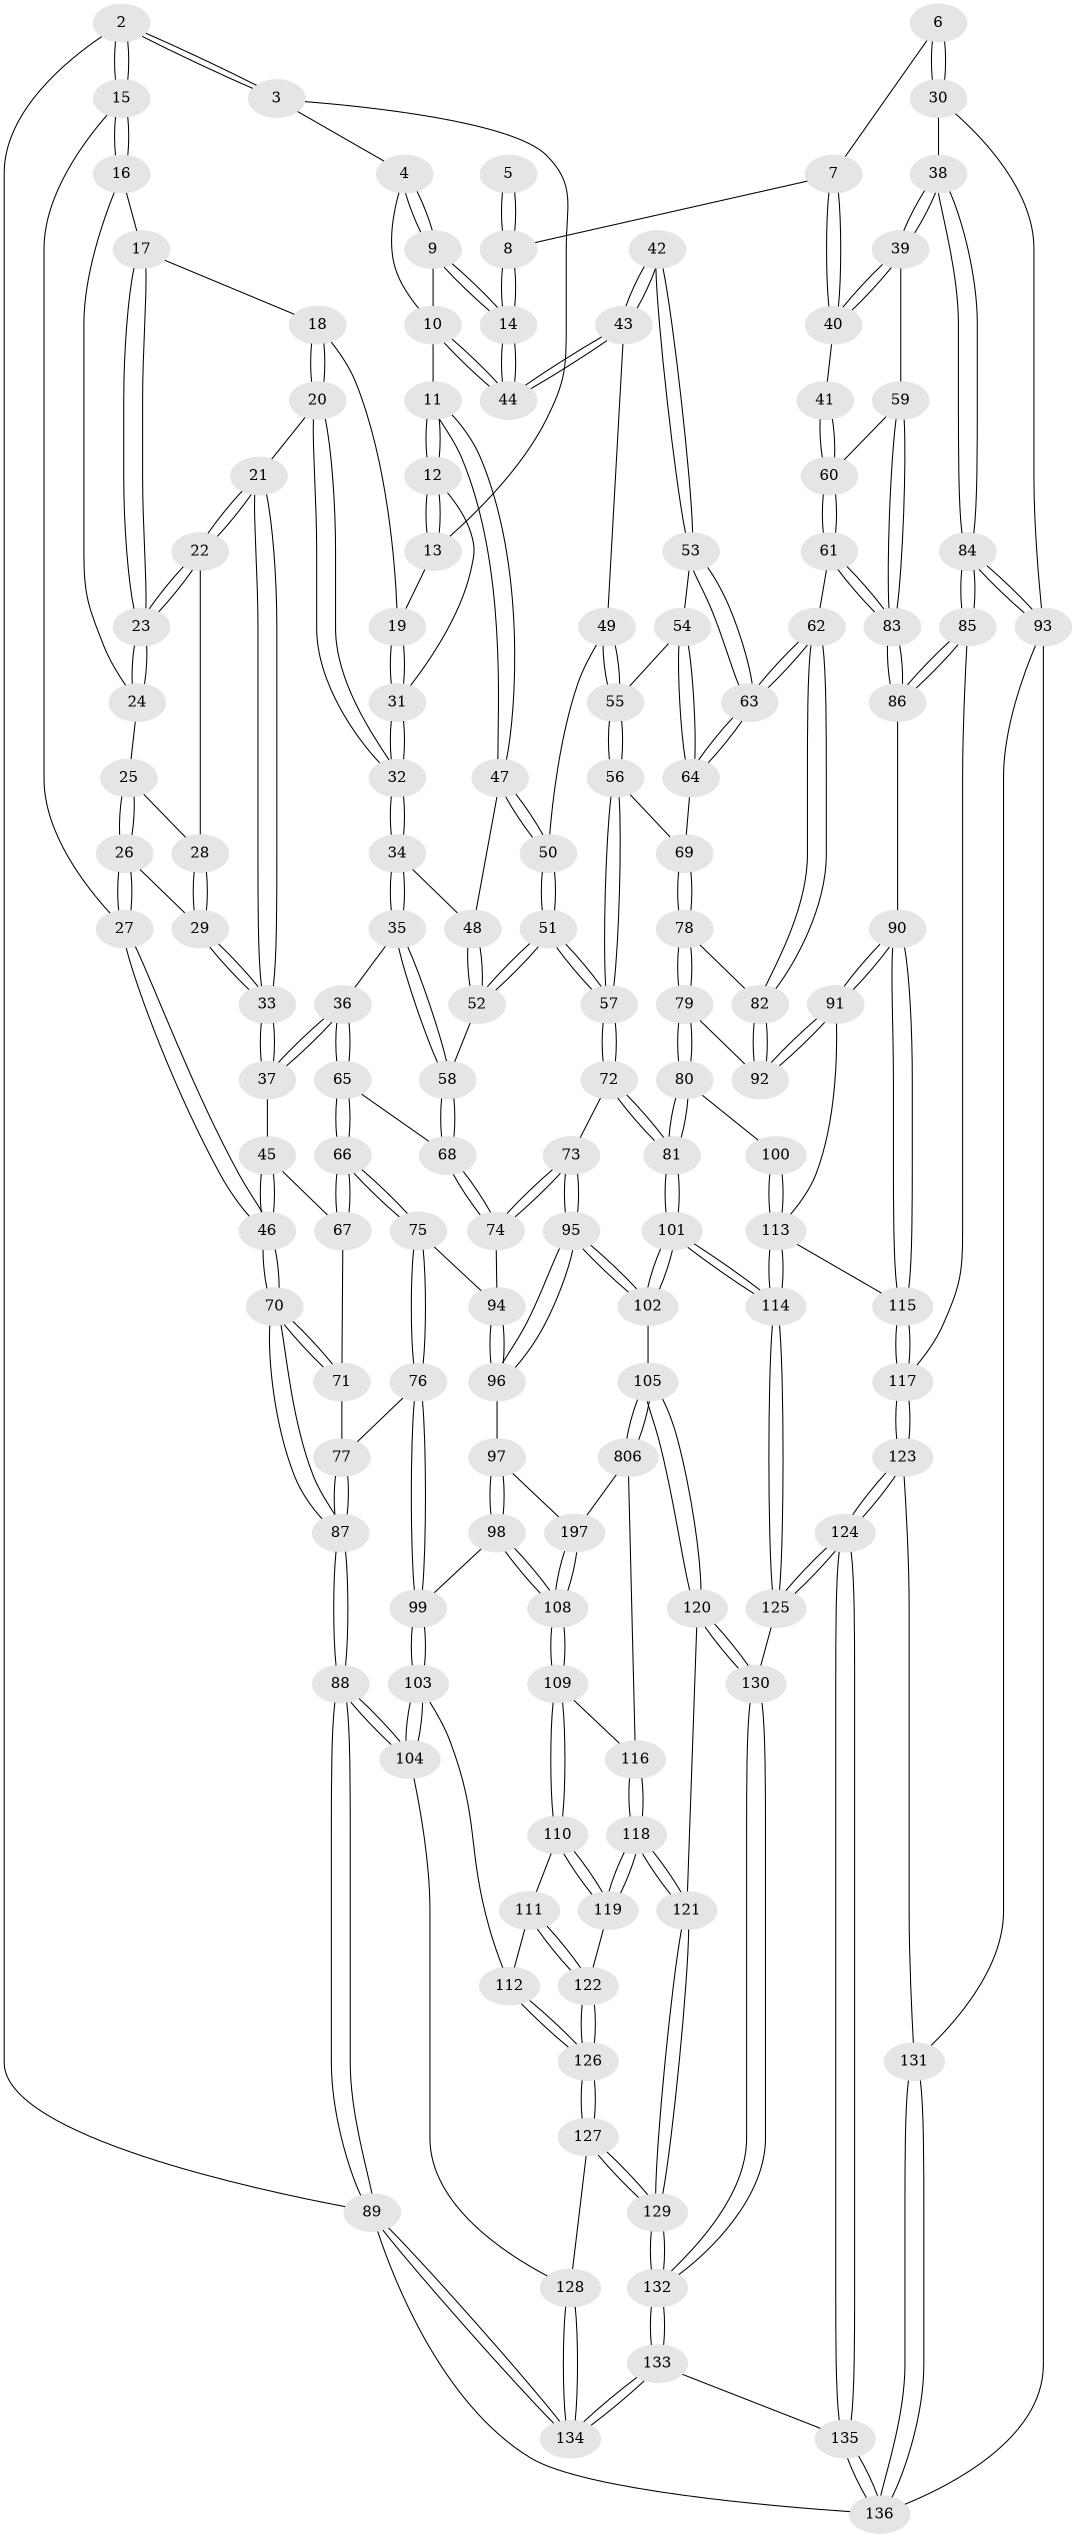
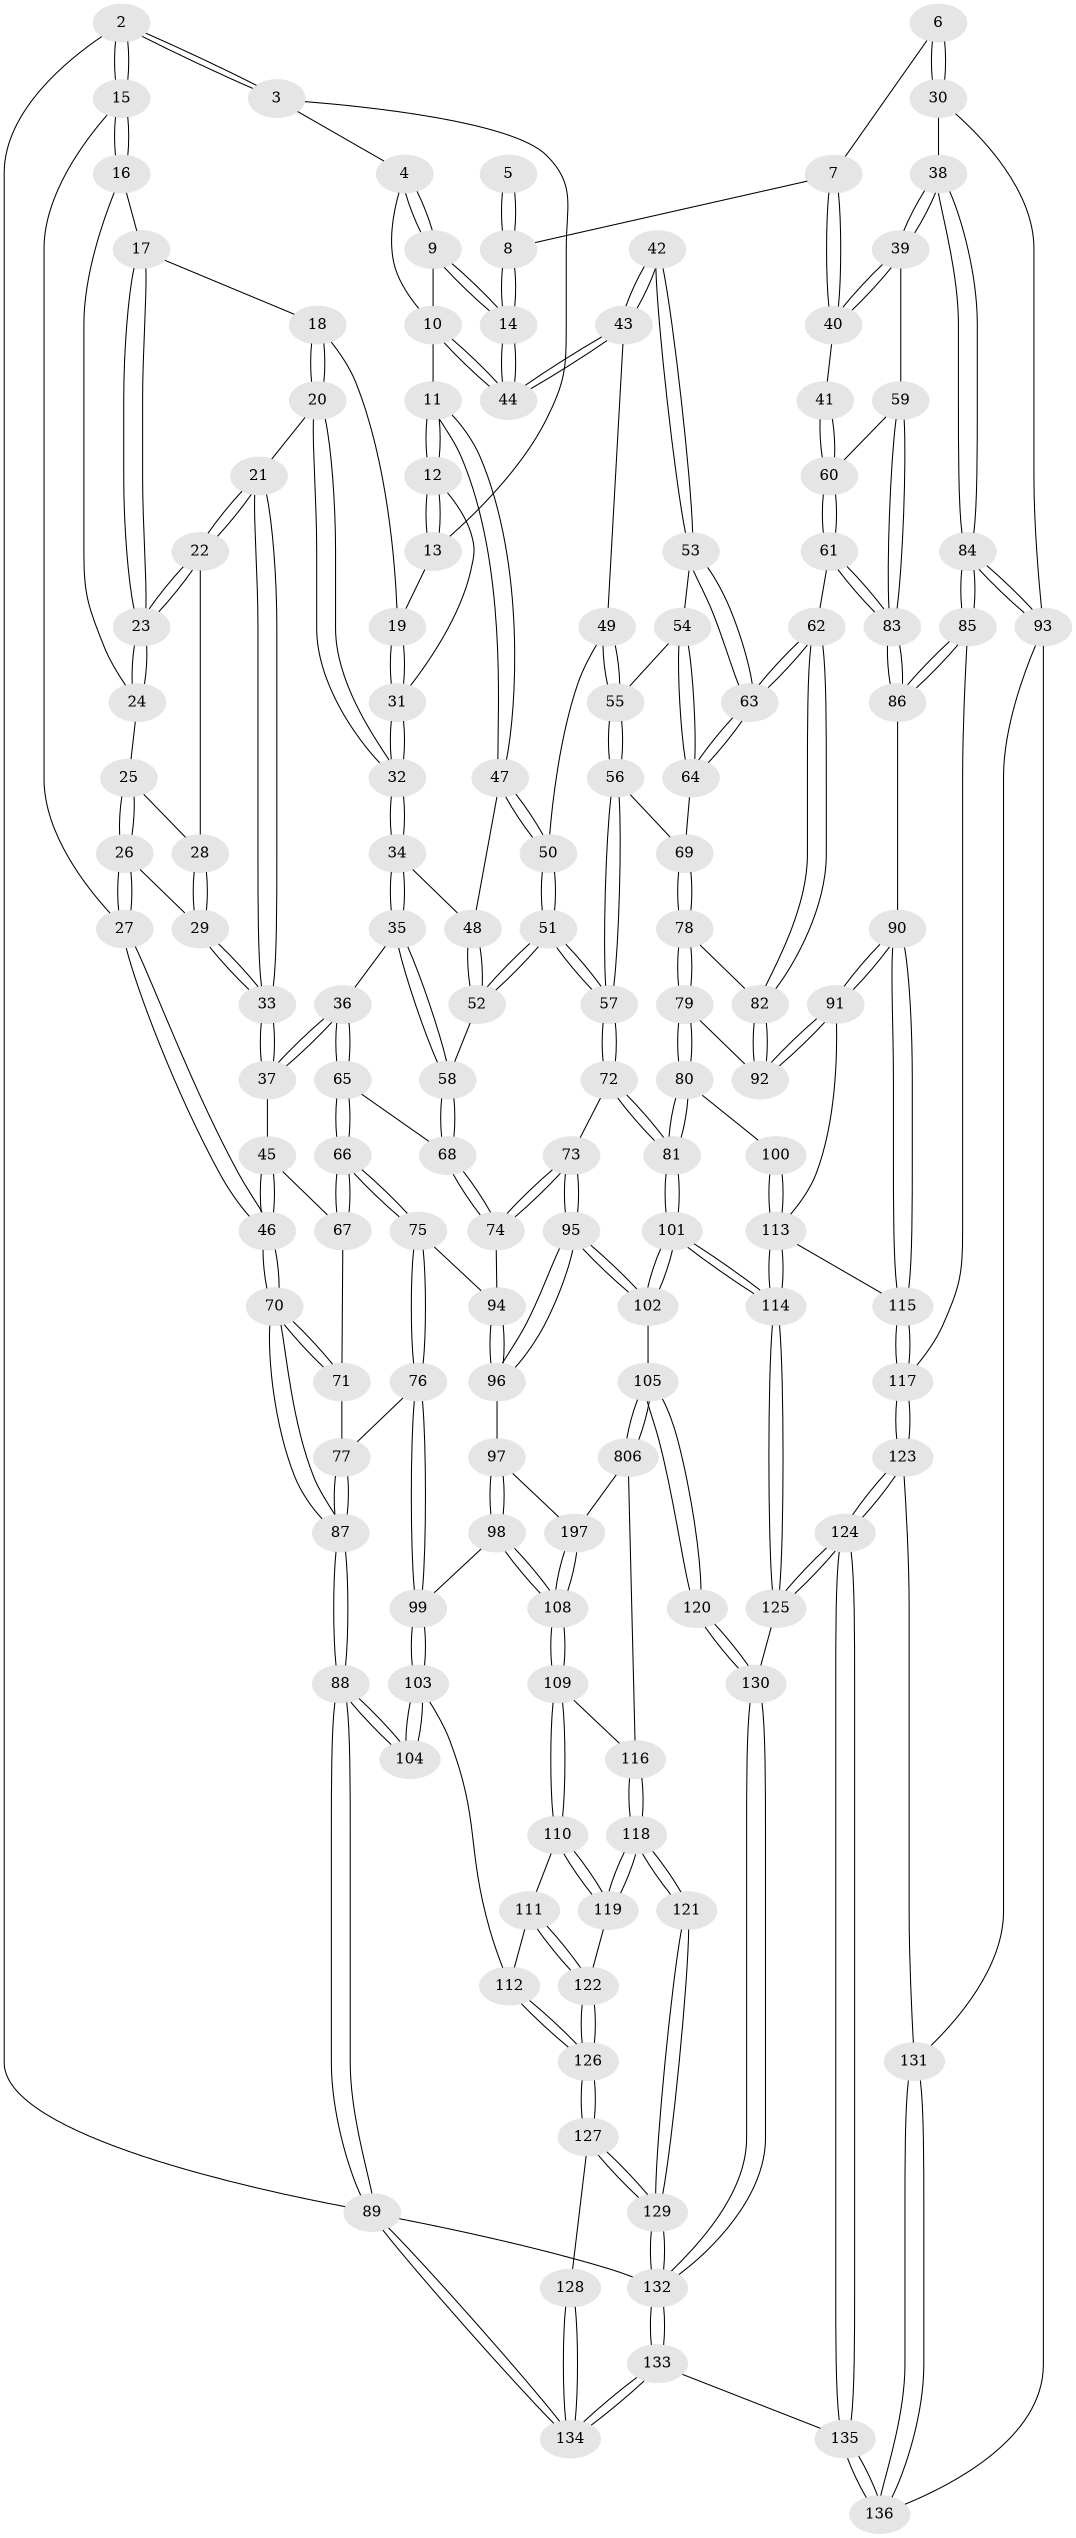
(692, 1759) -> none
(430, 2052) -> none
(552, 2467) -> (517, 2244)
